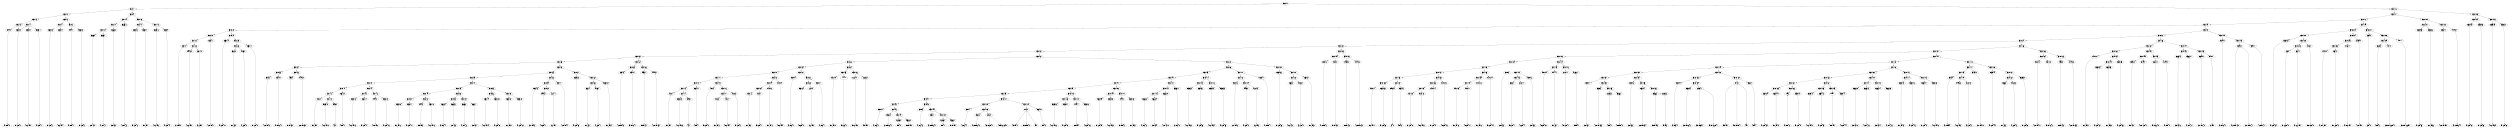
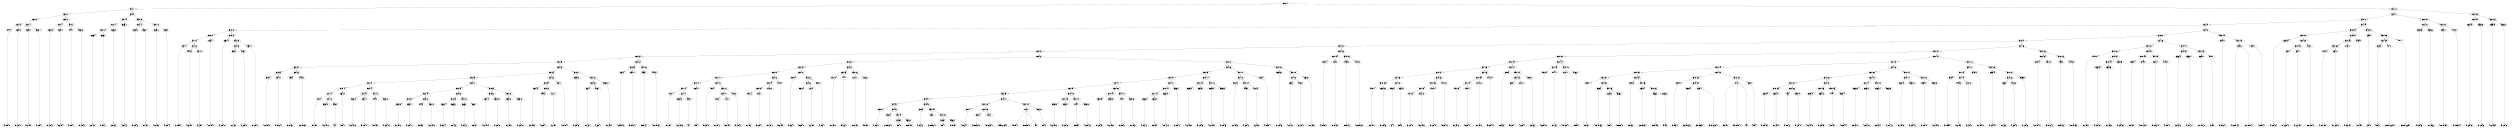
none -> (1512, 67)
